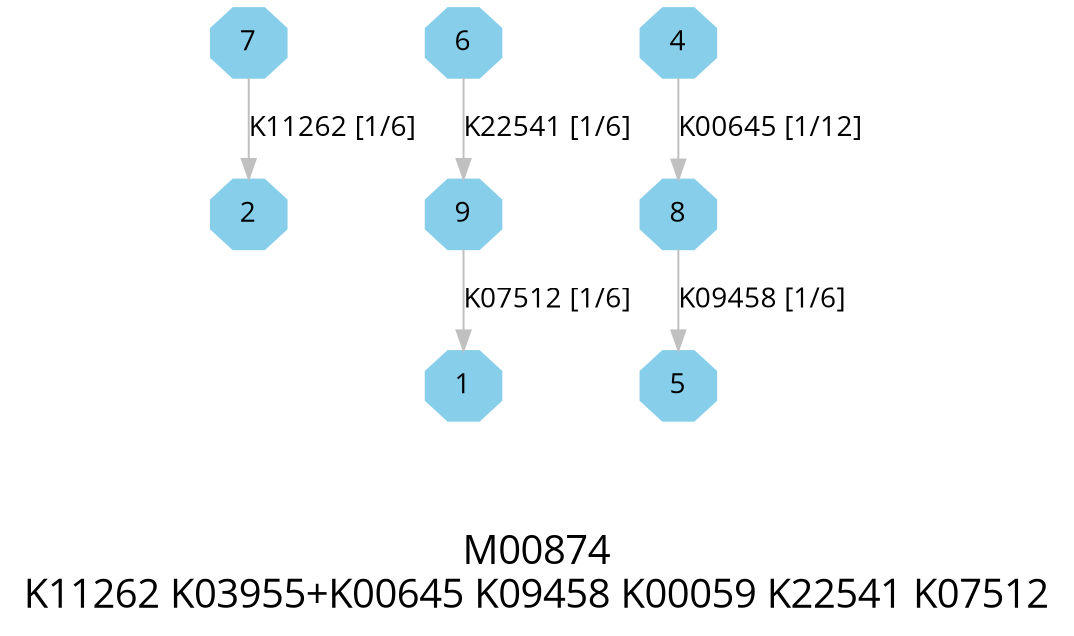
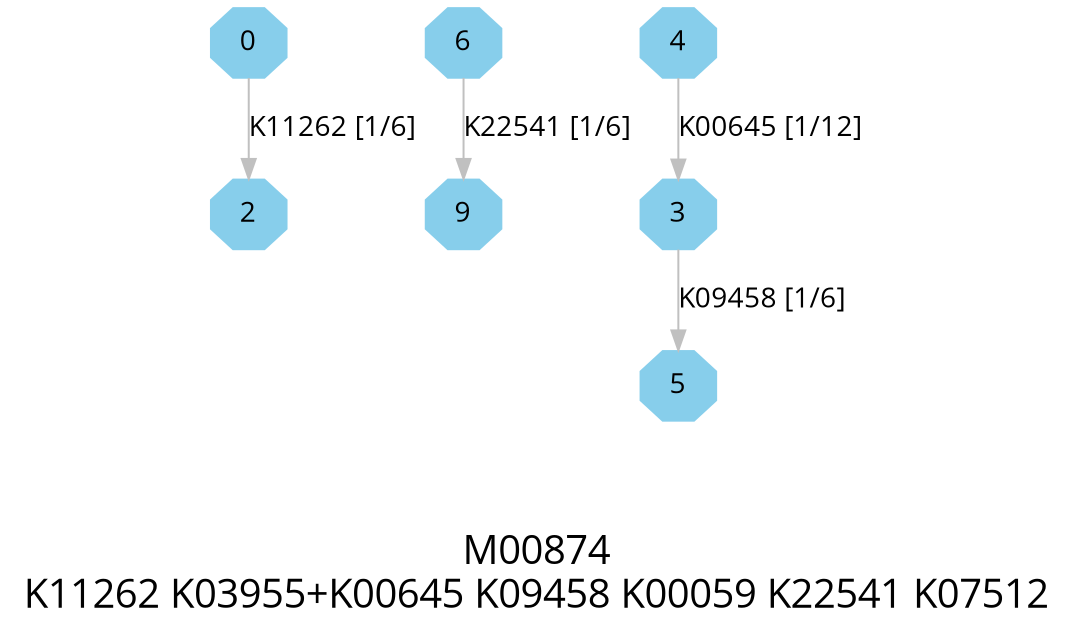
(249, 43) -> (249, 43)
(678, 214) -> (678, 214)
(464, 386) -> none
